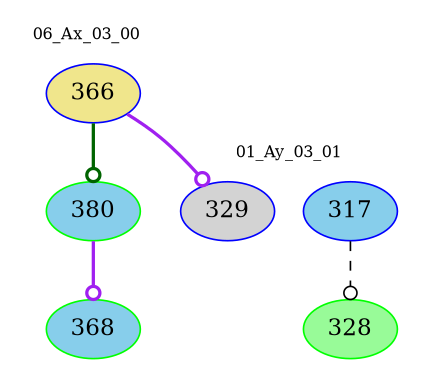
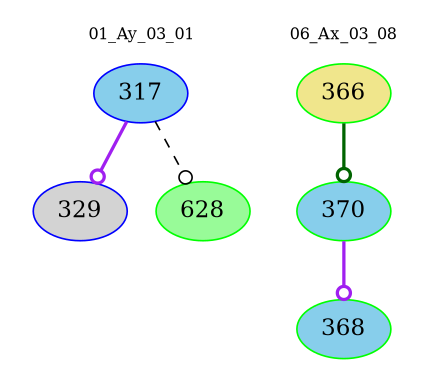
(87, 35) -> (344, 35)
(93, 93) -> (344, 93)
(177, 152) -> (114, 146)
(93, 211) -> (344, 211)
(350, 329) -> (203, 211)
